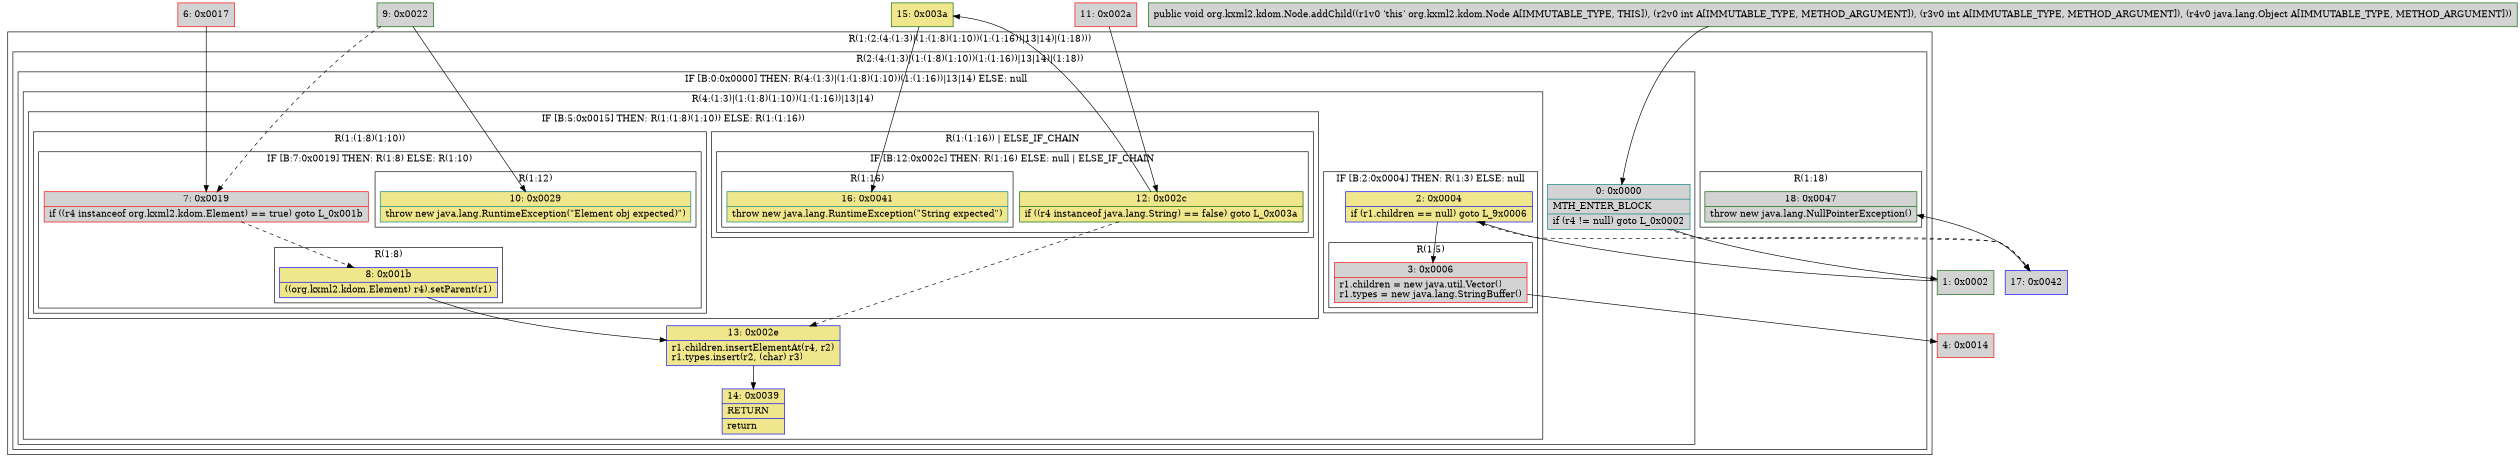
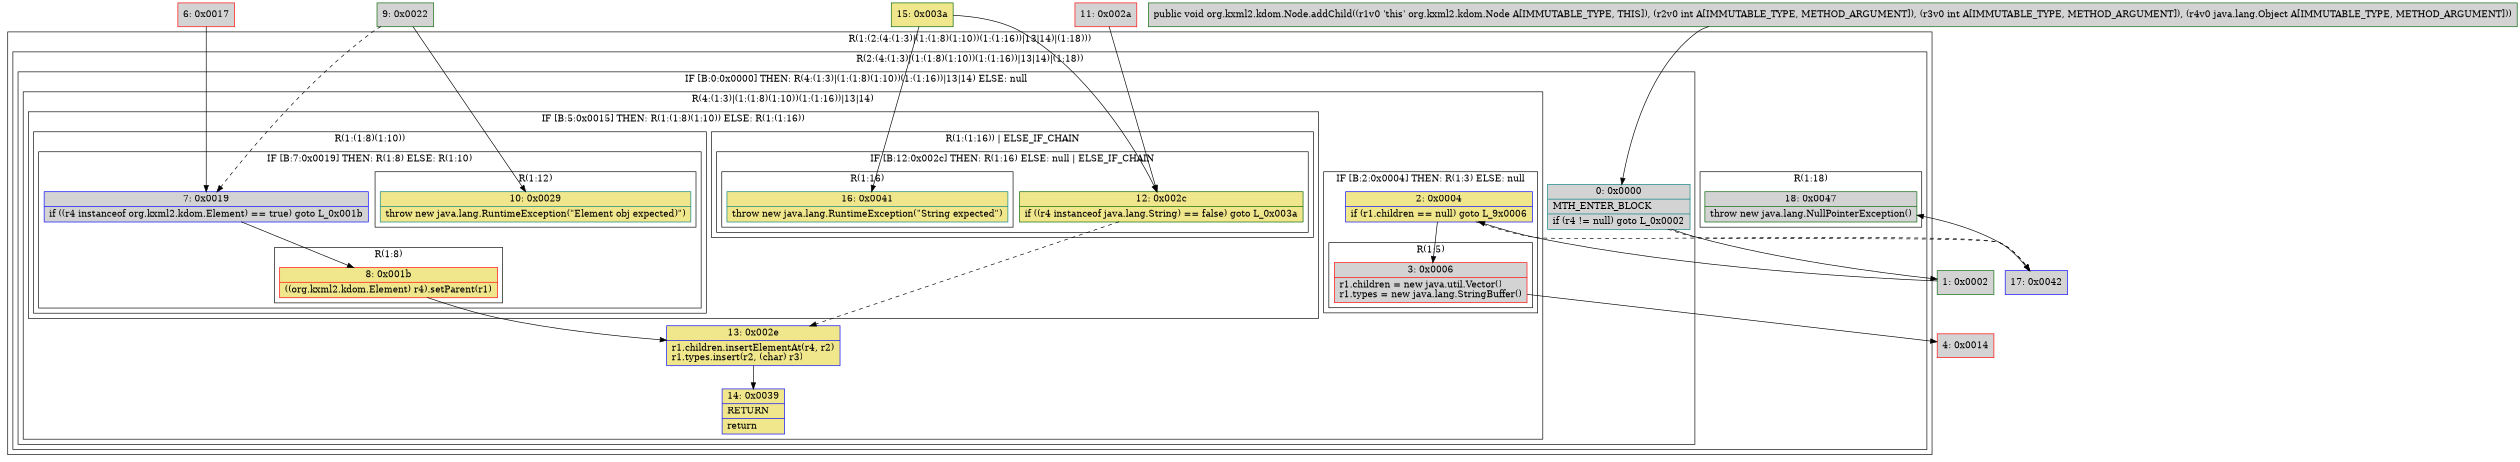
(1072, 84) -> (1079, 79)
(206, 207) -> (206, 207)
(294, 244) -> (294, 244)
(389, 283) -> (389, 283)
